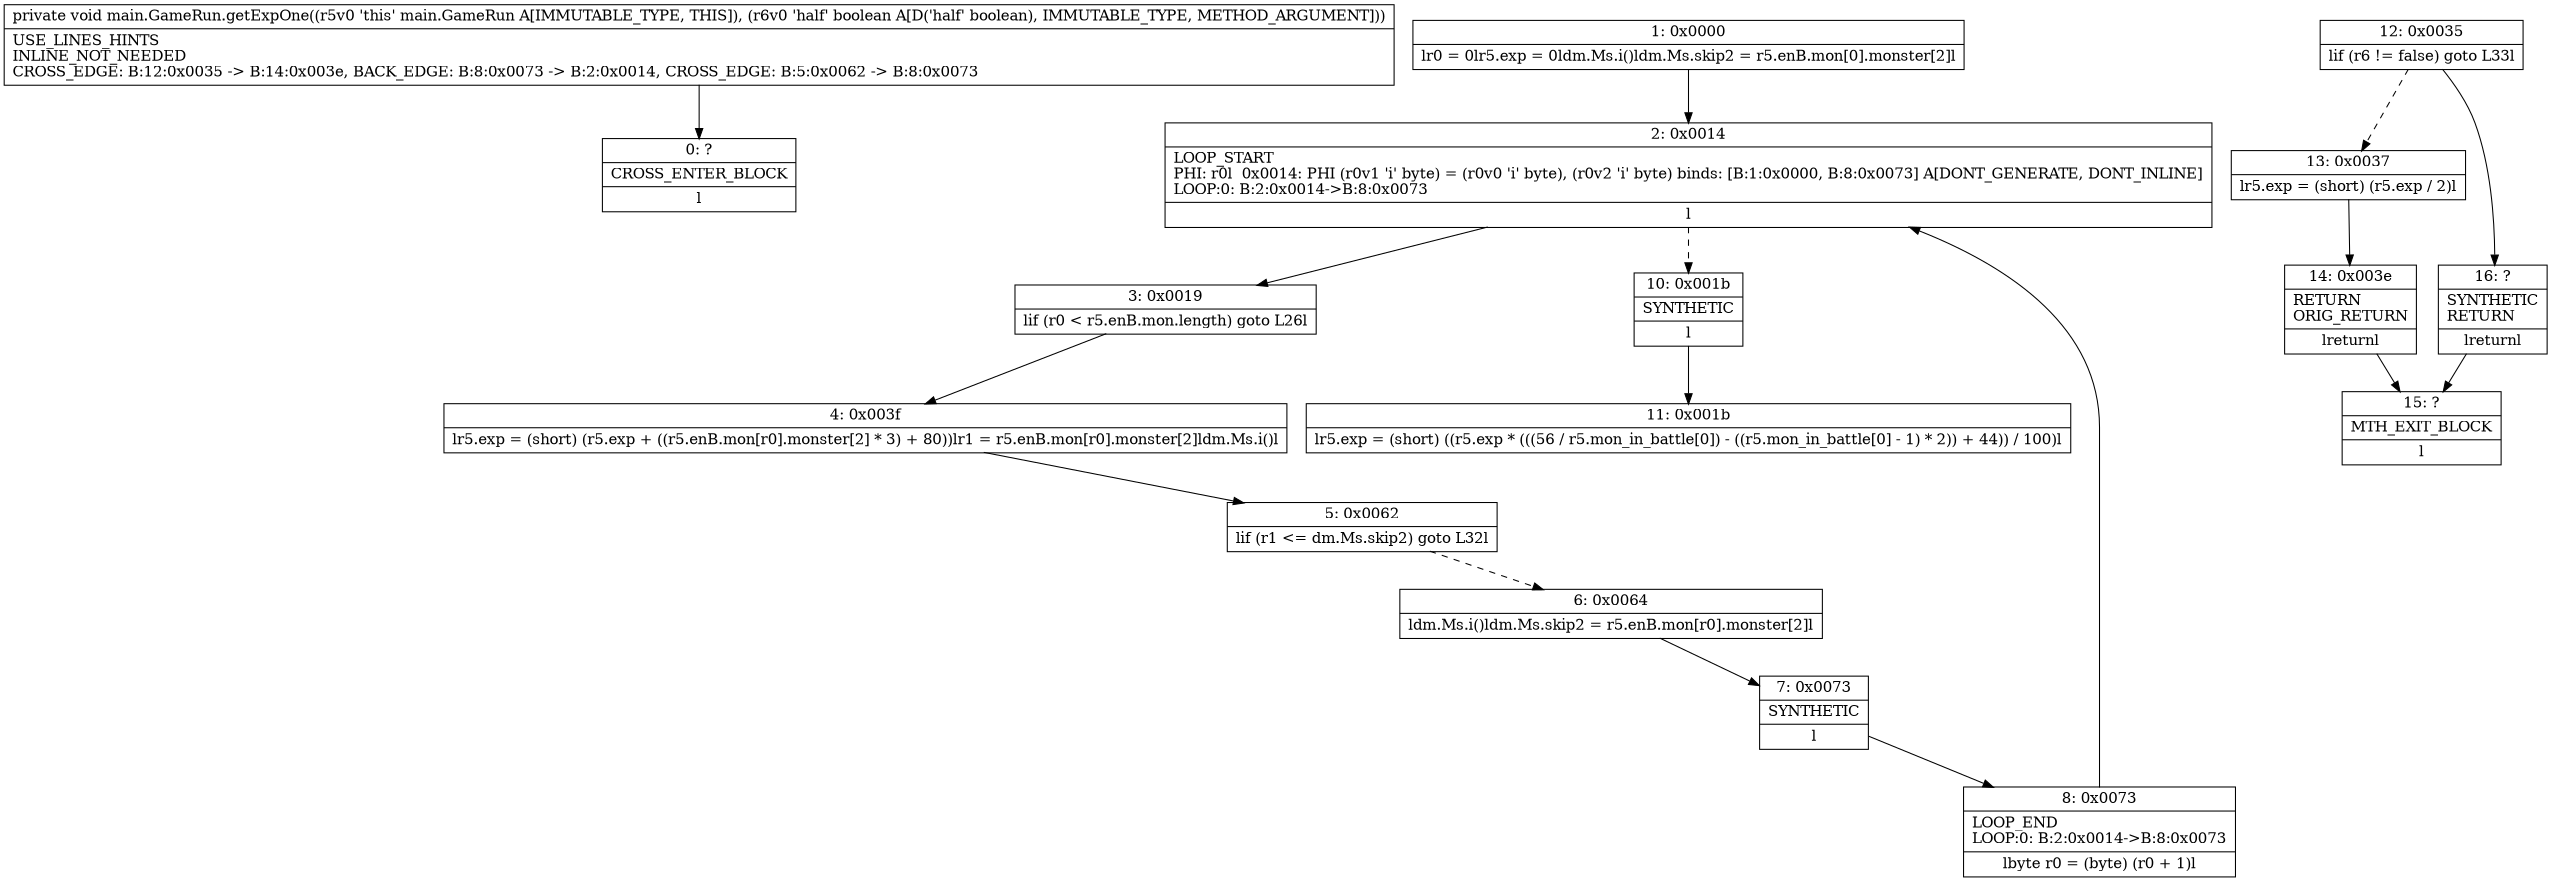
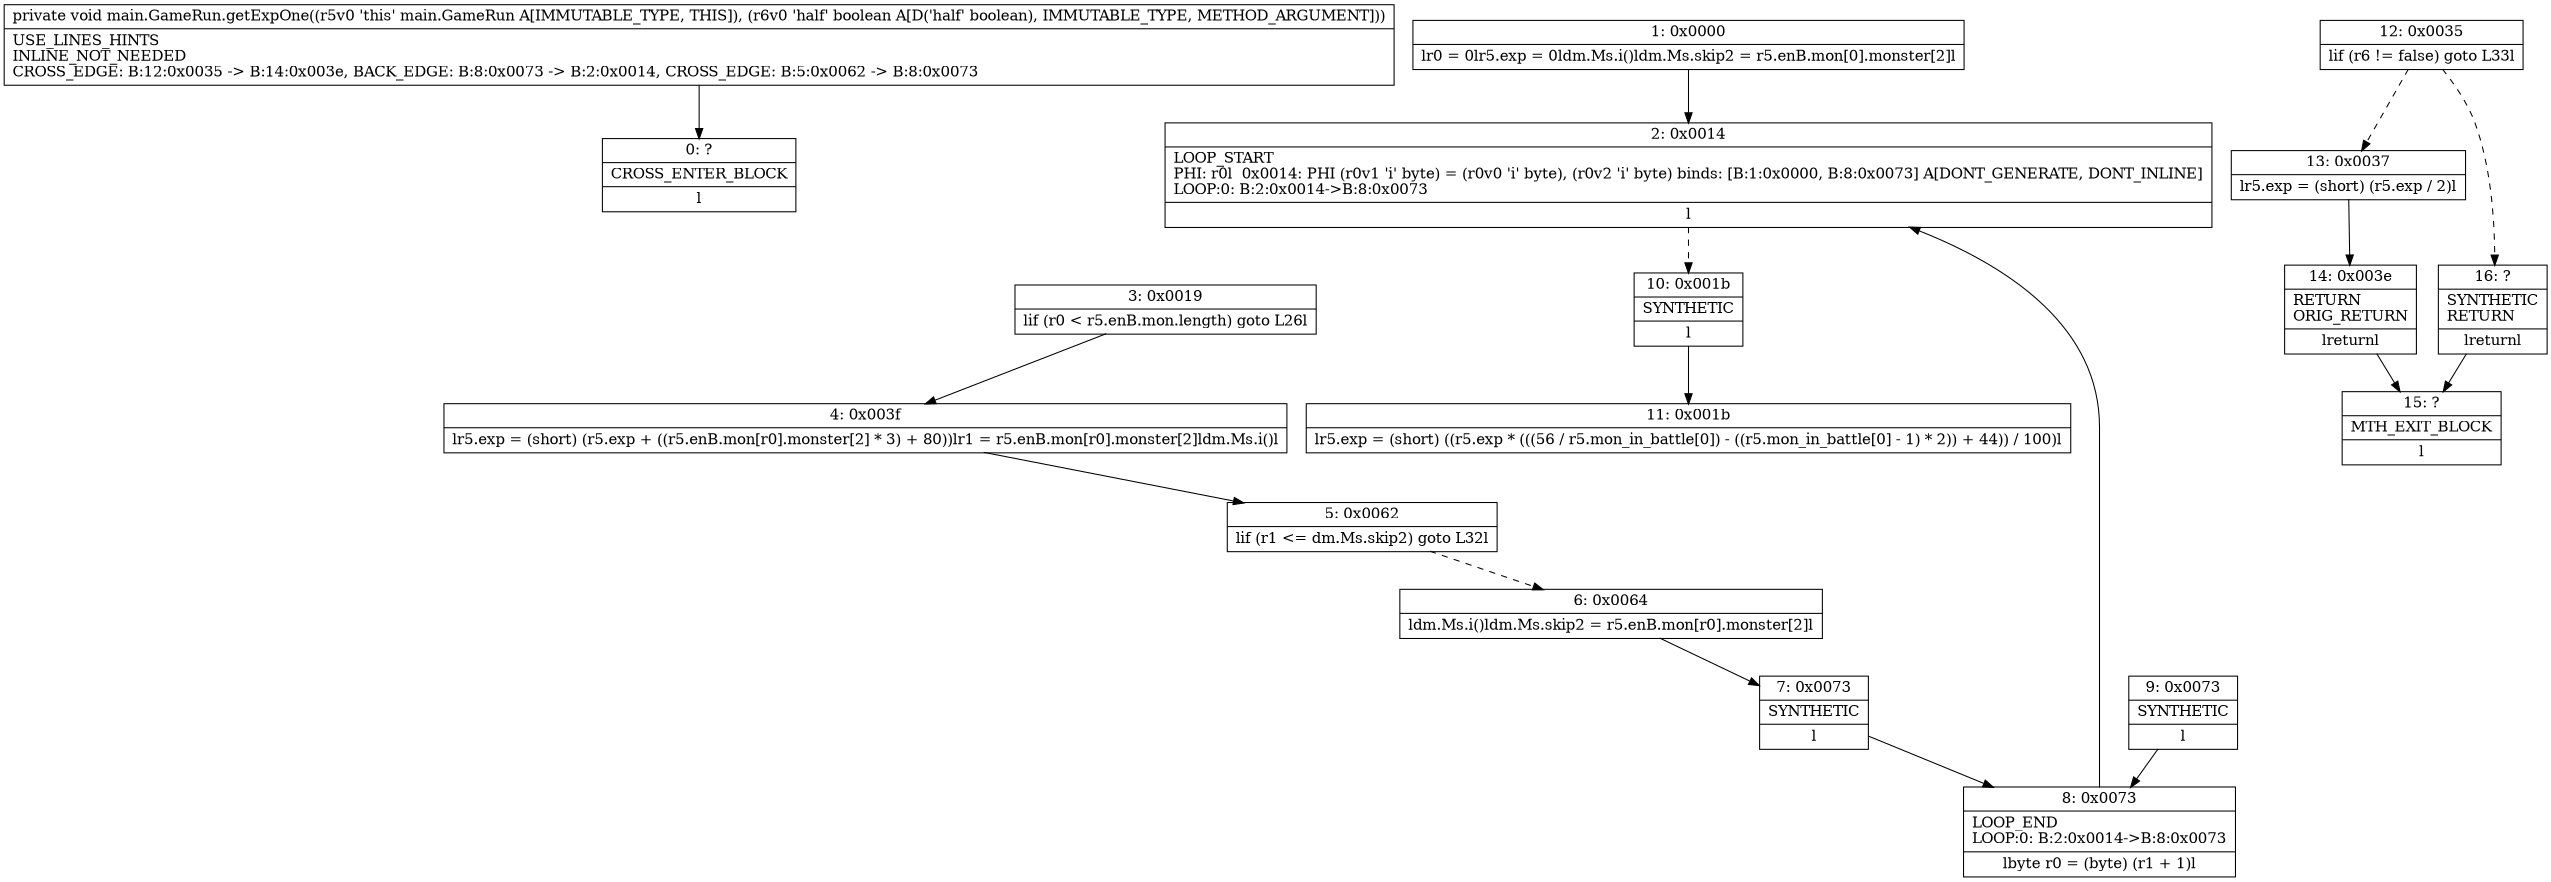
(2485, 157) -> (2485, 157)
(1377, 255) -> none
none -> (2183, 713)
(2100, 864) -> (2100, 864)
